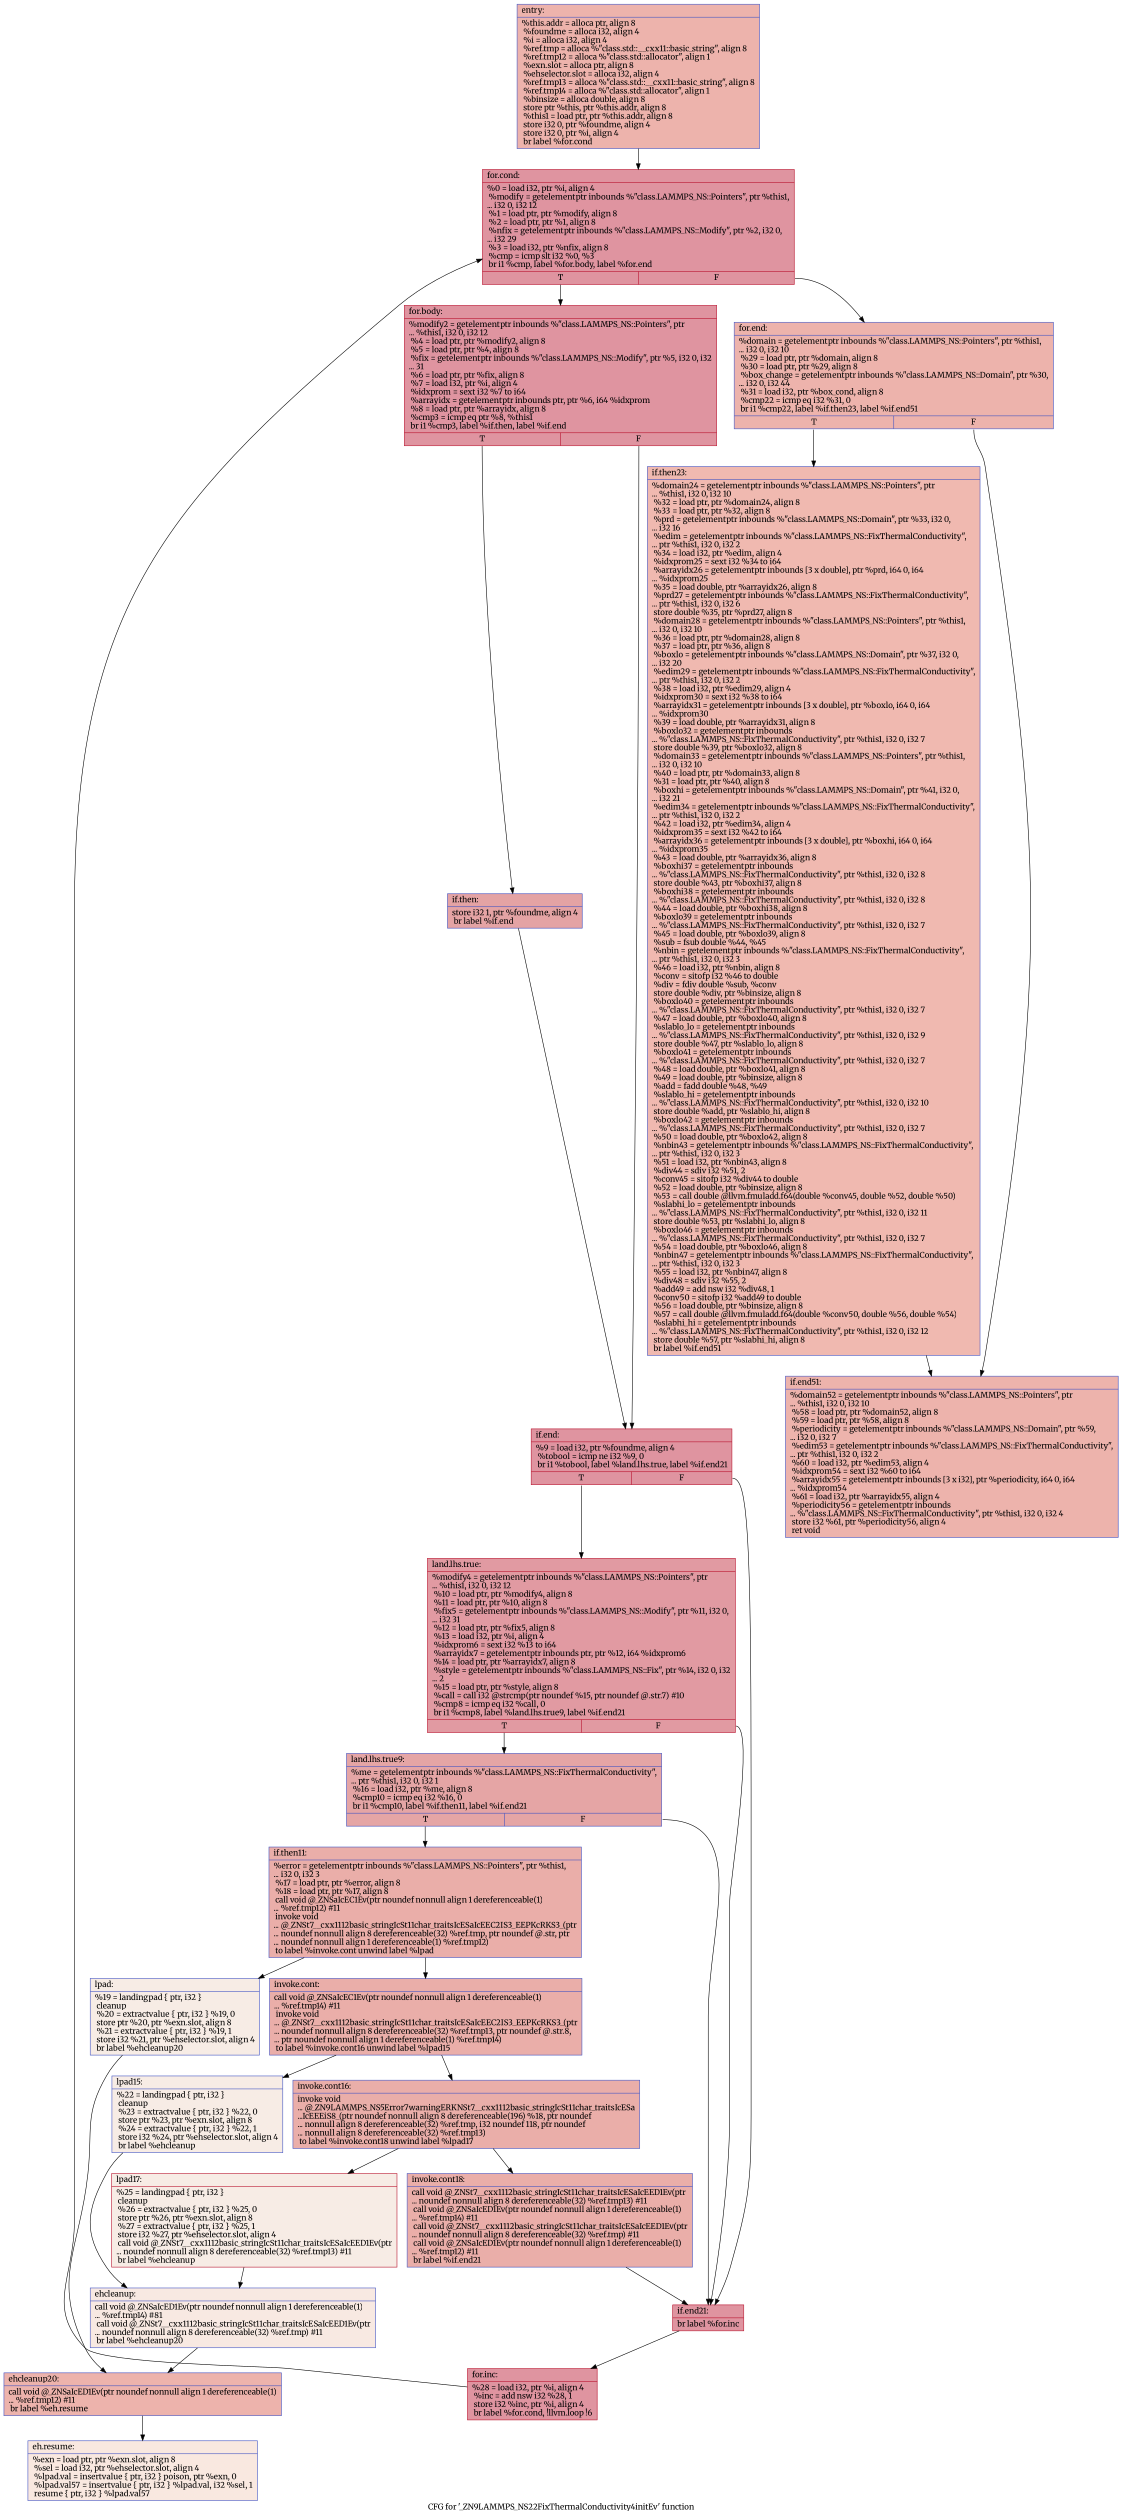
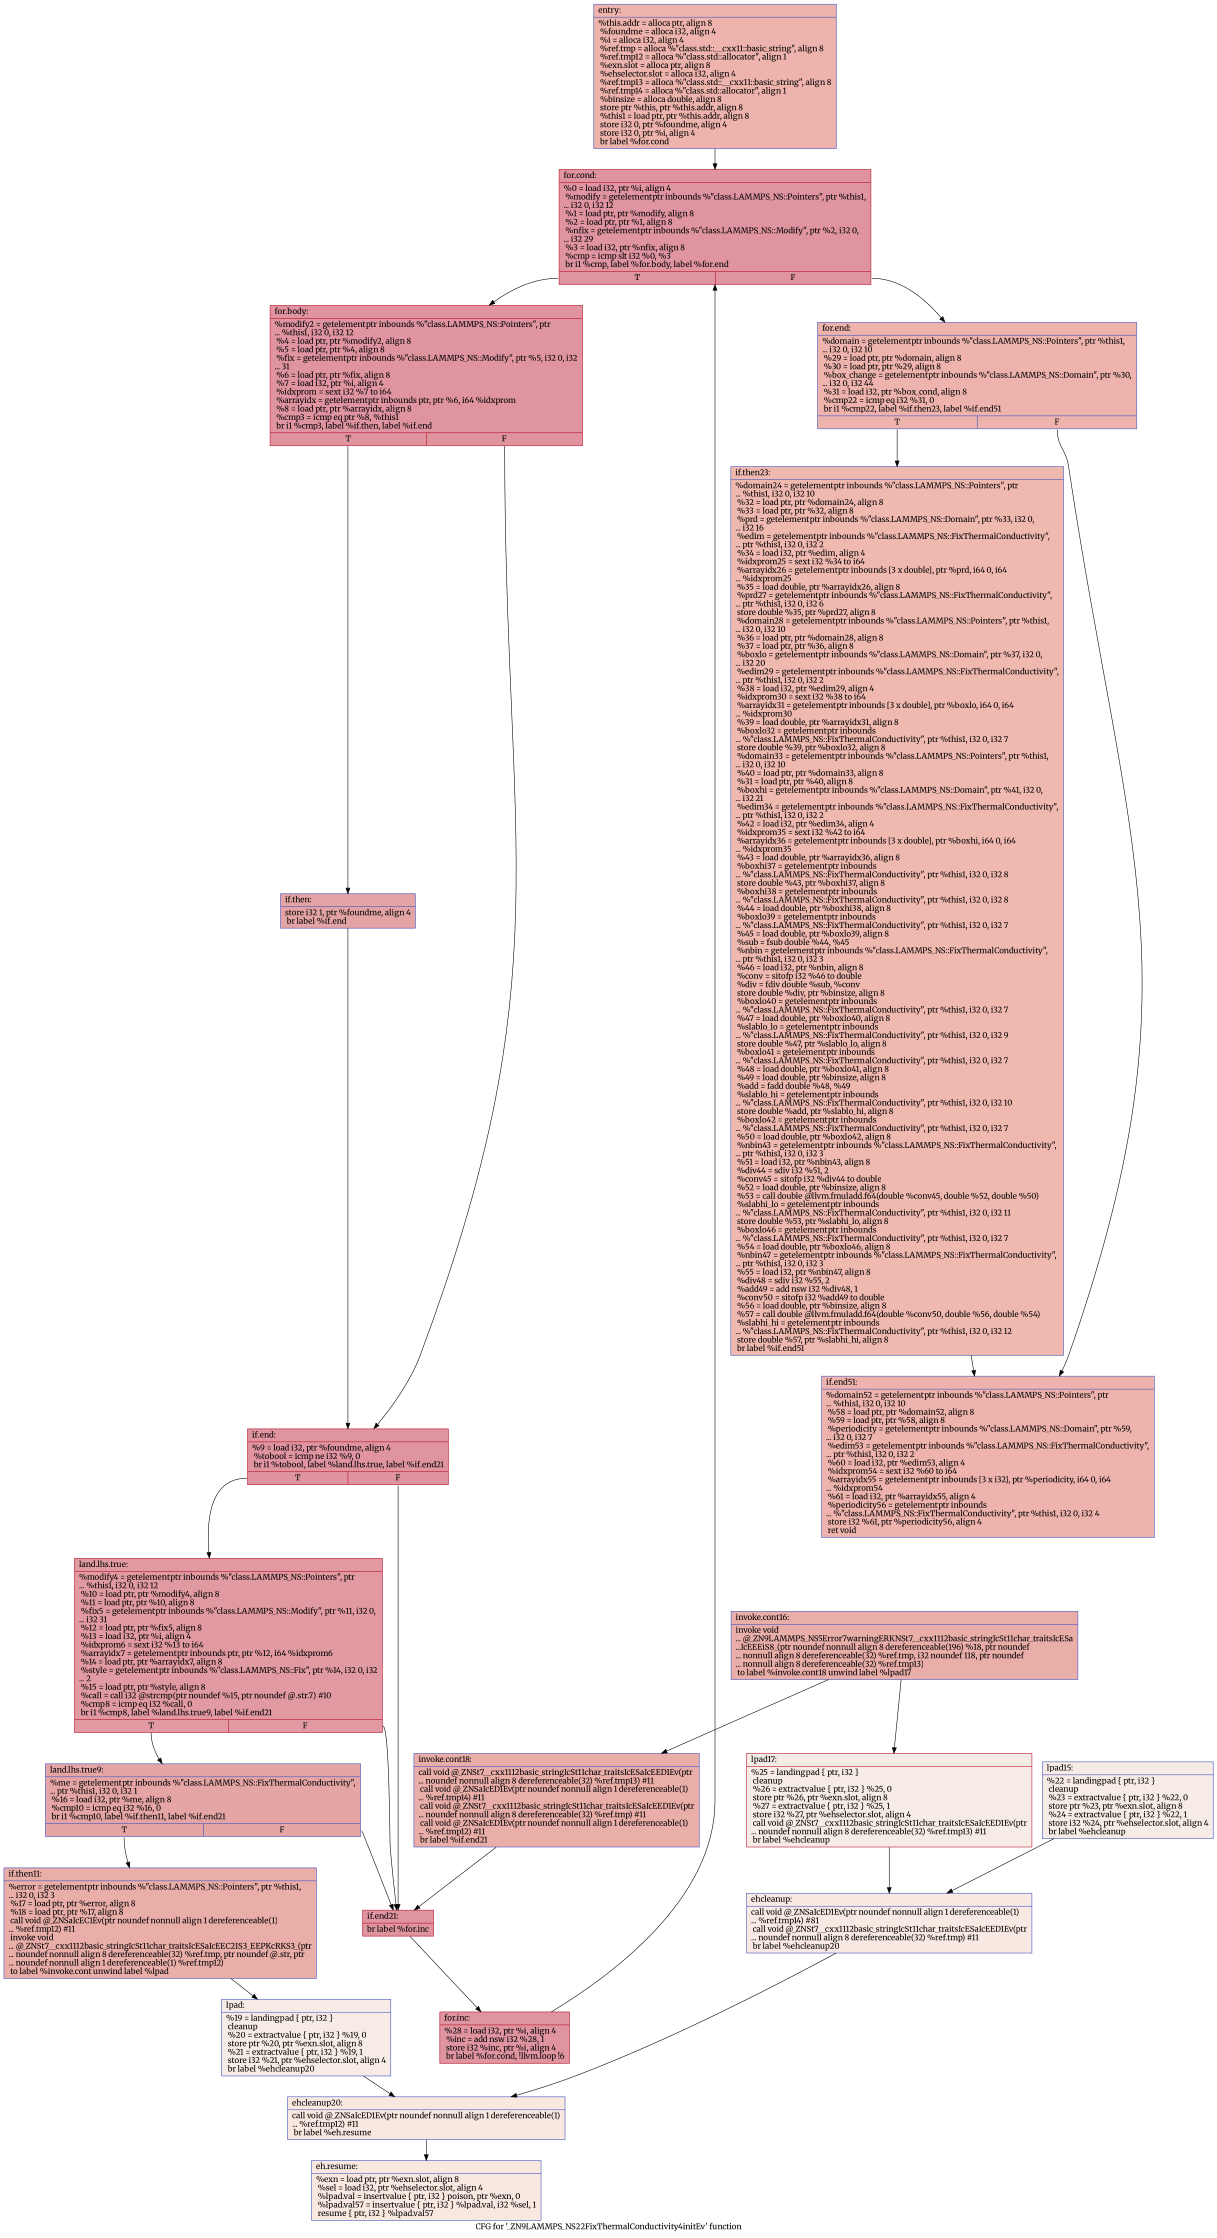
(426, 2017) -> none
(143, 2394) -> (426, 2118)
